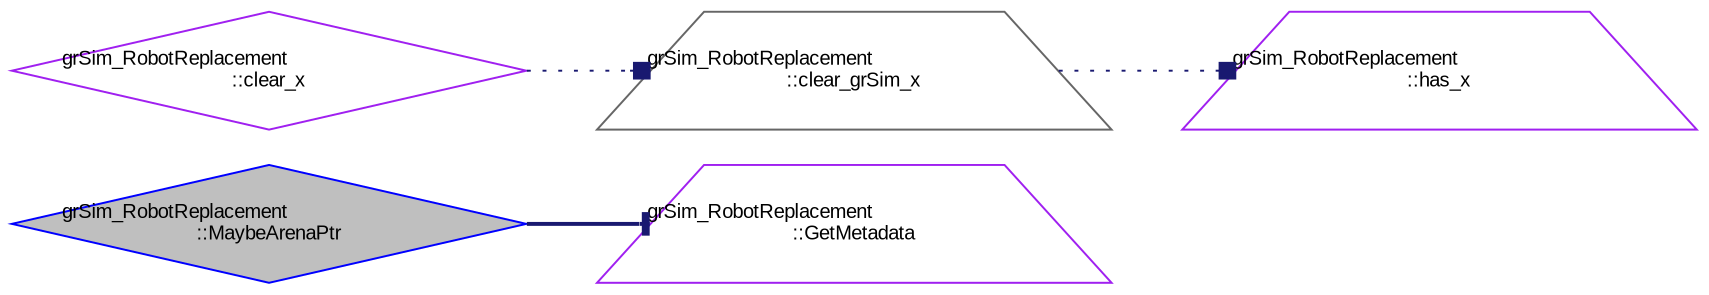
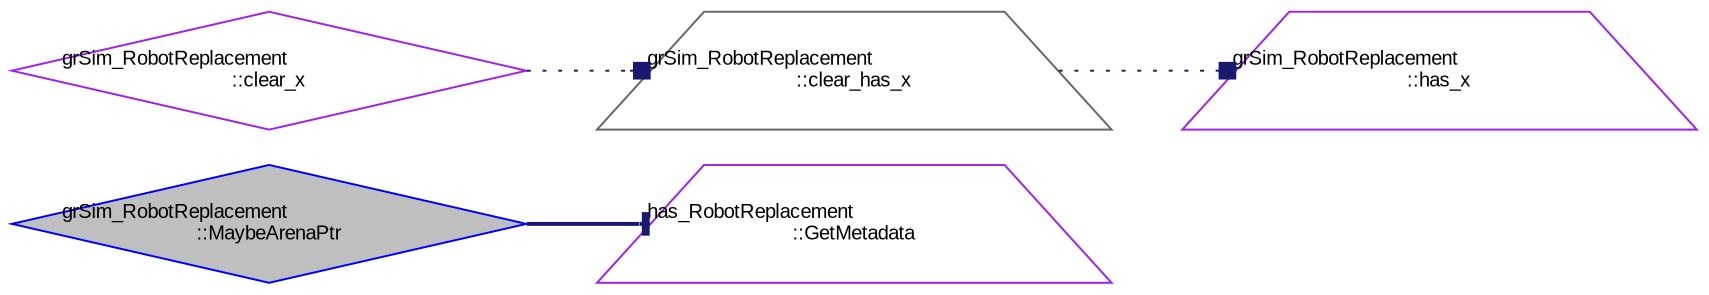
(854, 71) -> (854, 71)
(854, 224) -> (854, 224)
